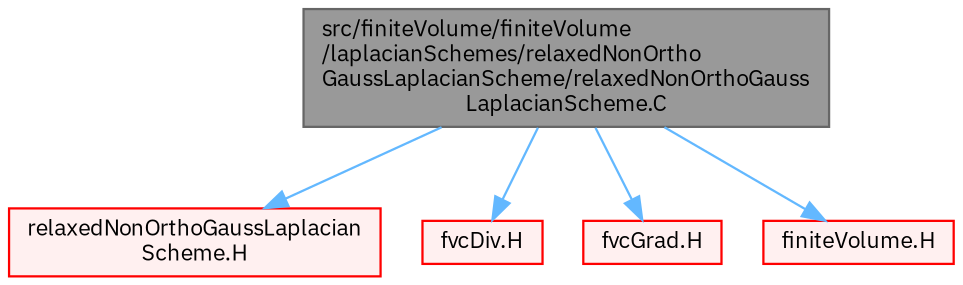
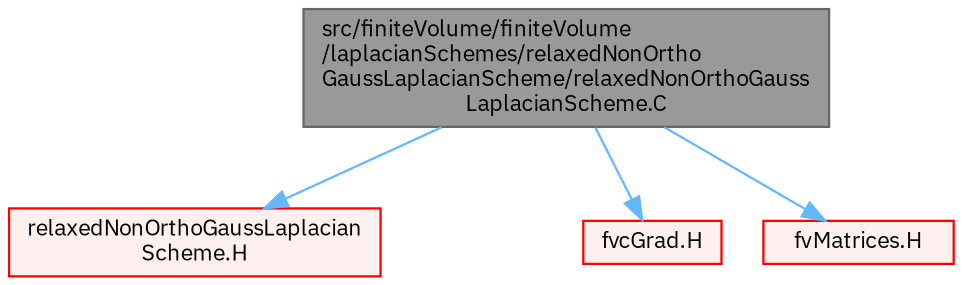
(483, 242) -> none
(859, 242) -> (859, 242)
